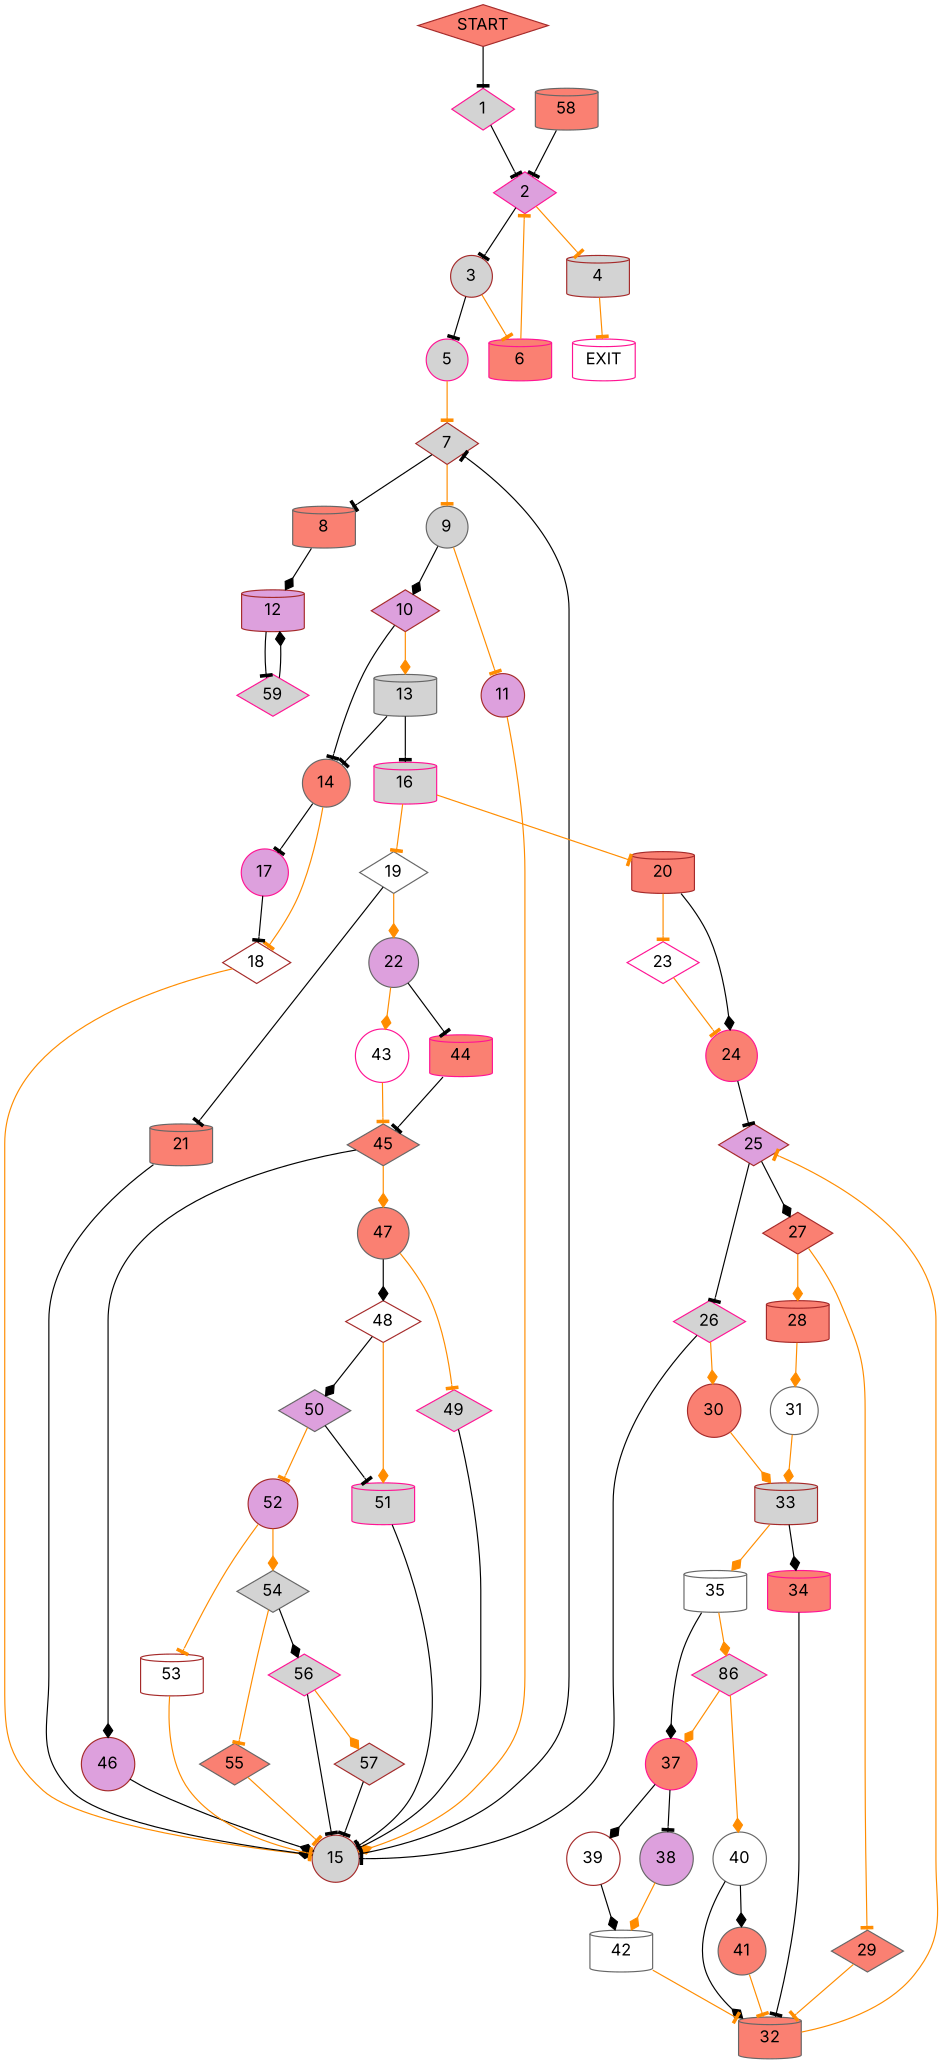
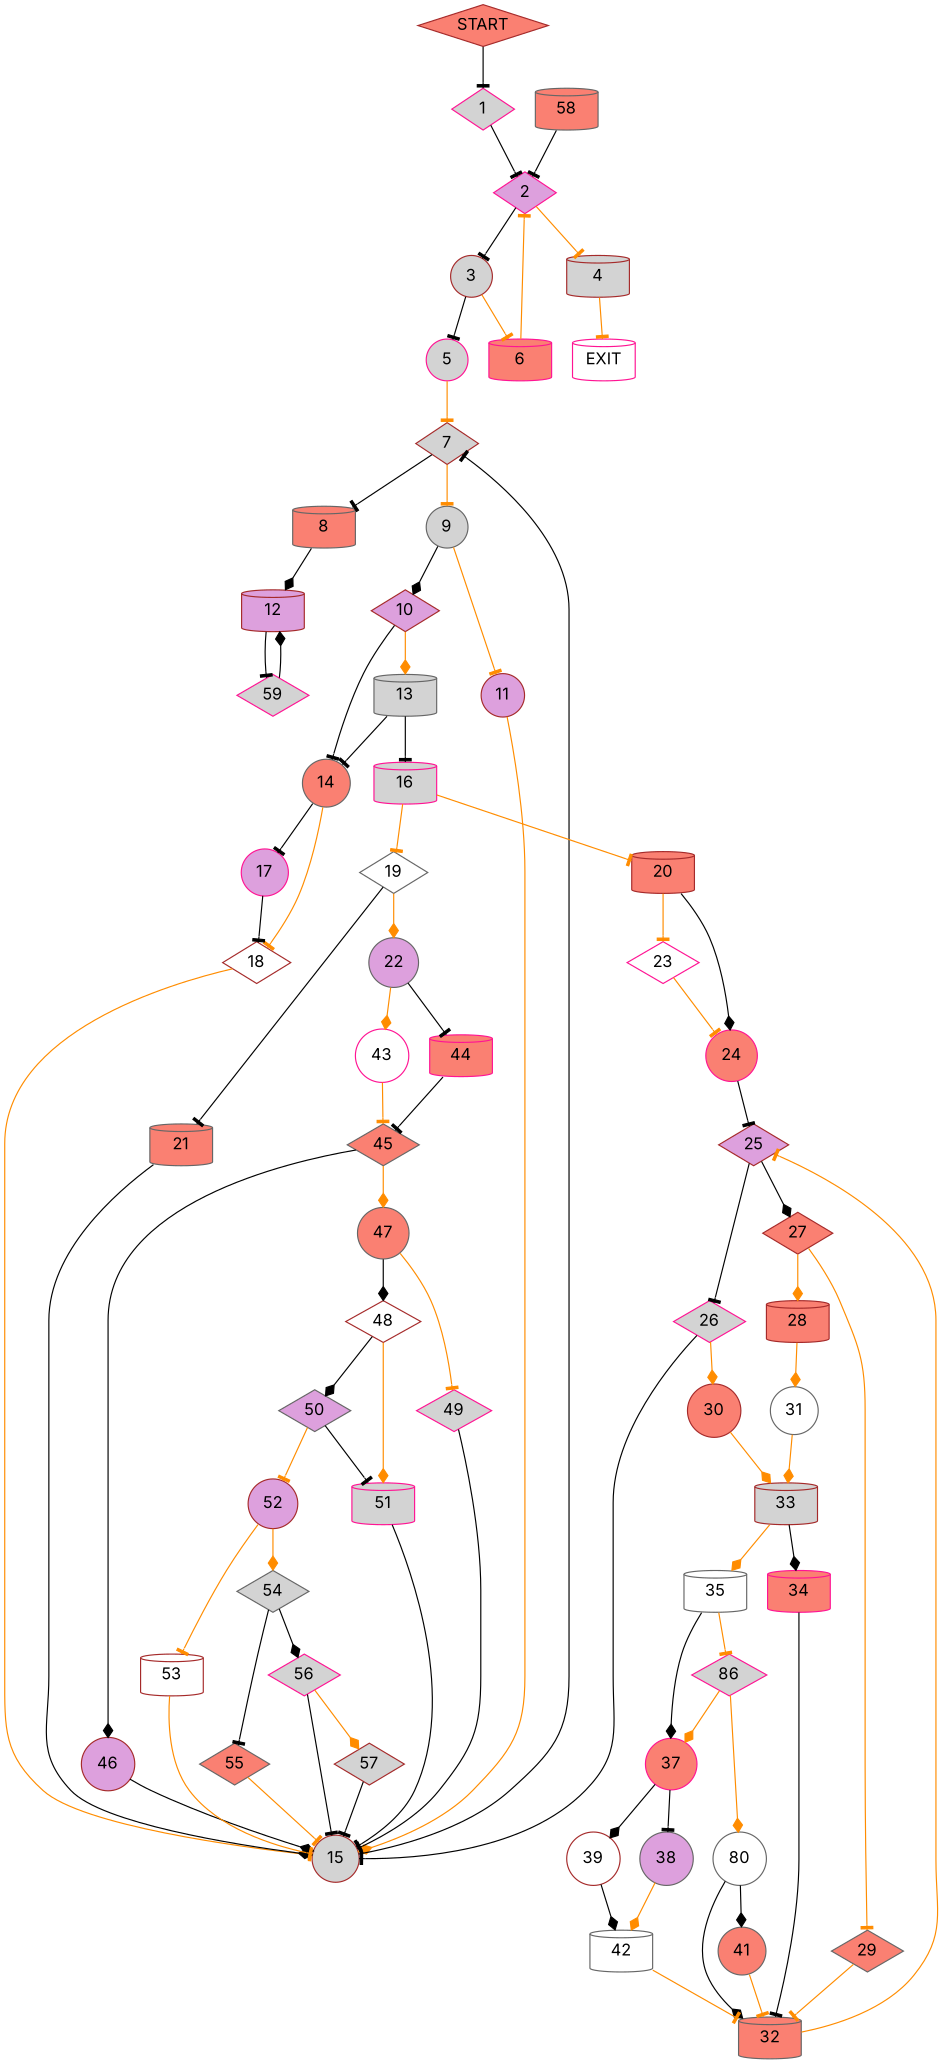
(721, 1627) -> (722, 1631)
(253, 1674) -> (253, 1674)
(740, 1859) -> (740, 1859)
